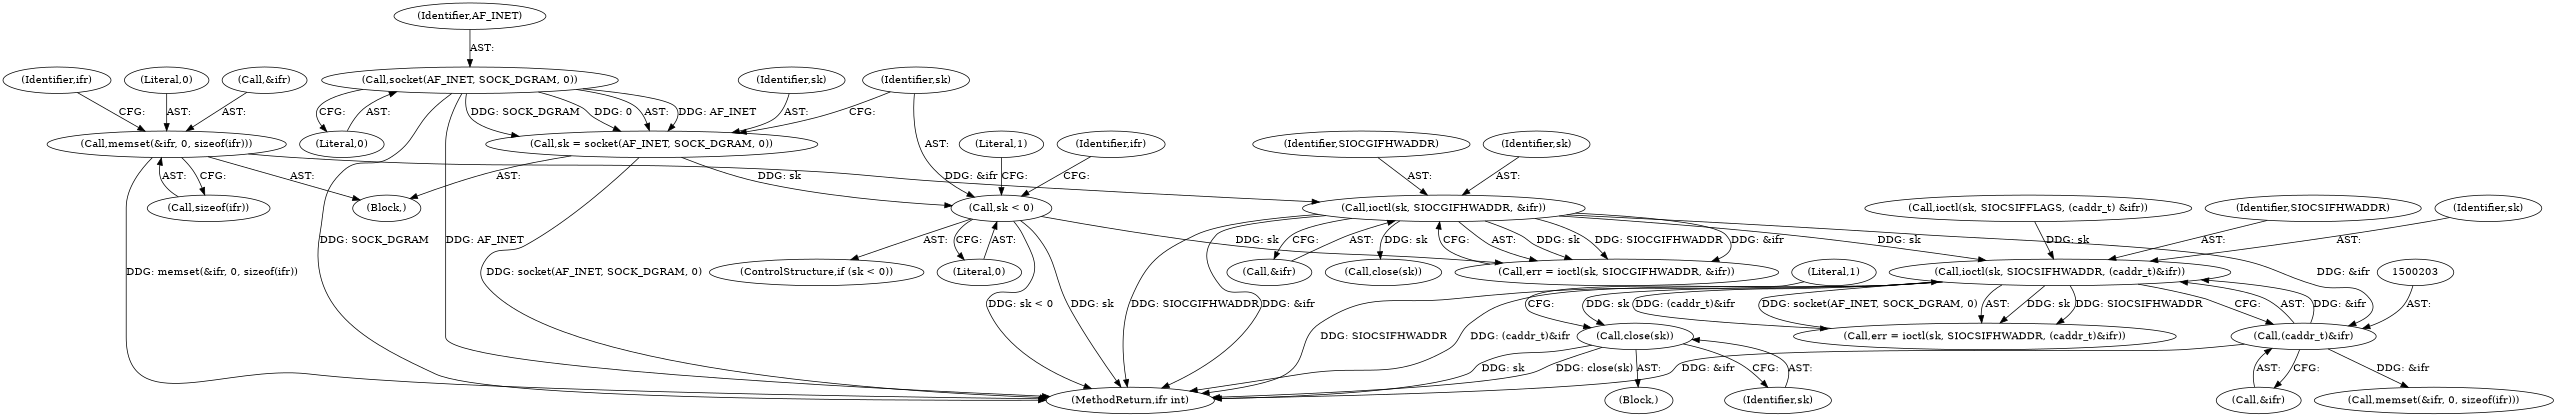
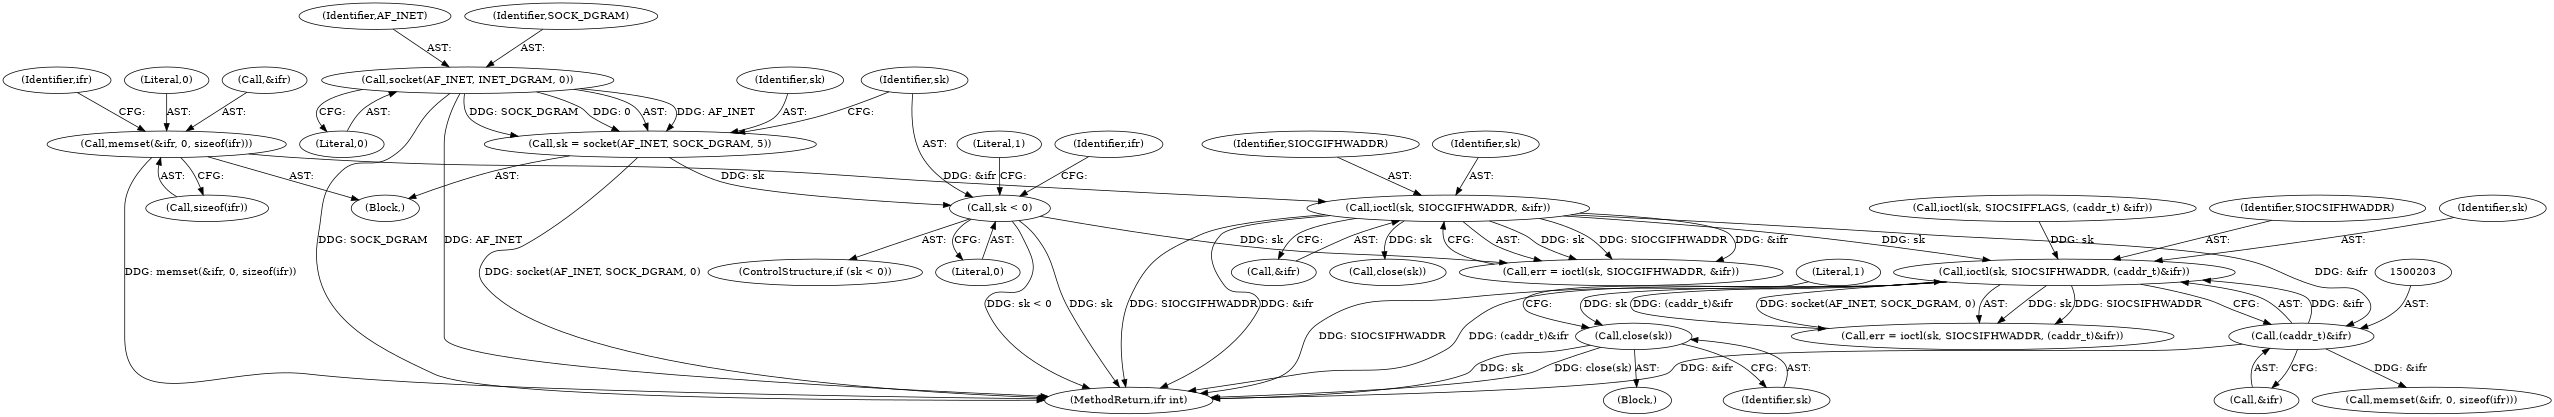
none -> (561, 16)
(470, 80) -> (468, 80)
(652, 144) -> (650, 144)
